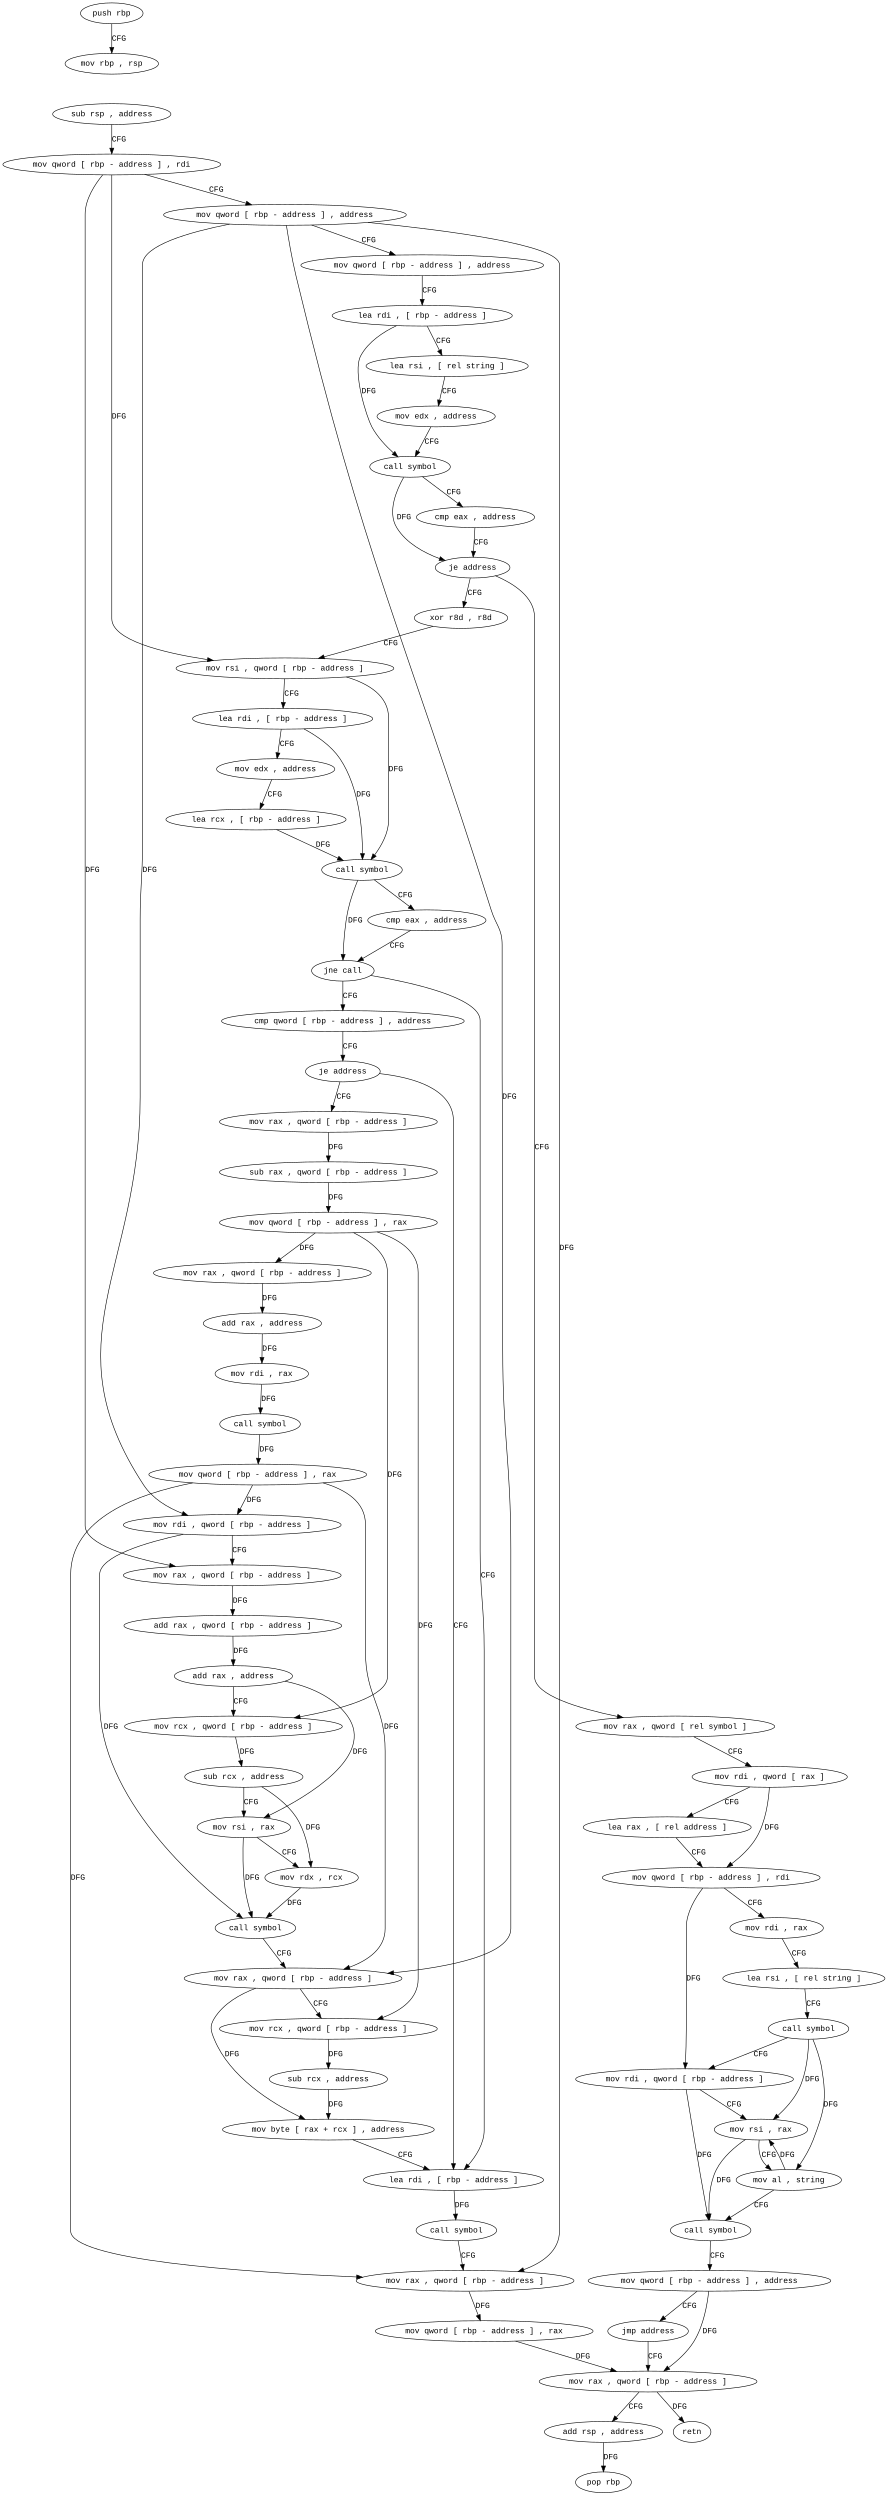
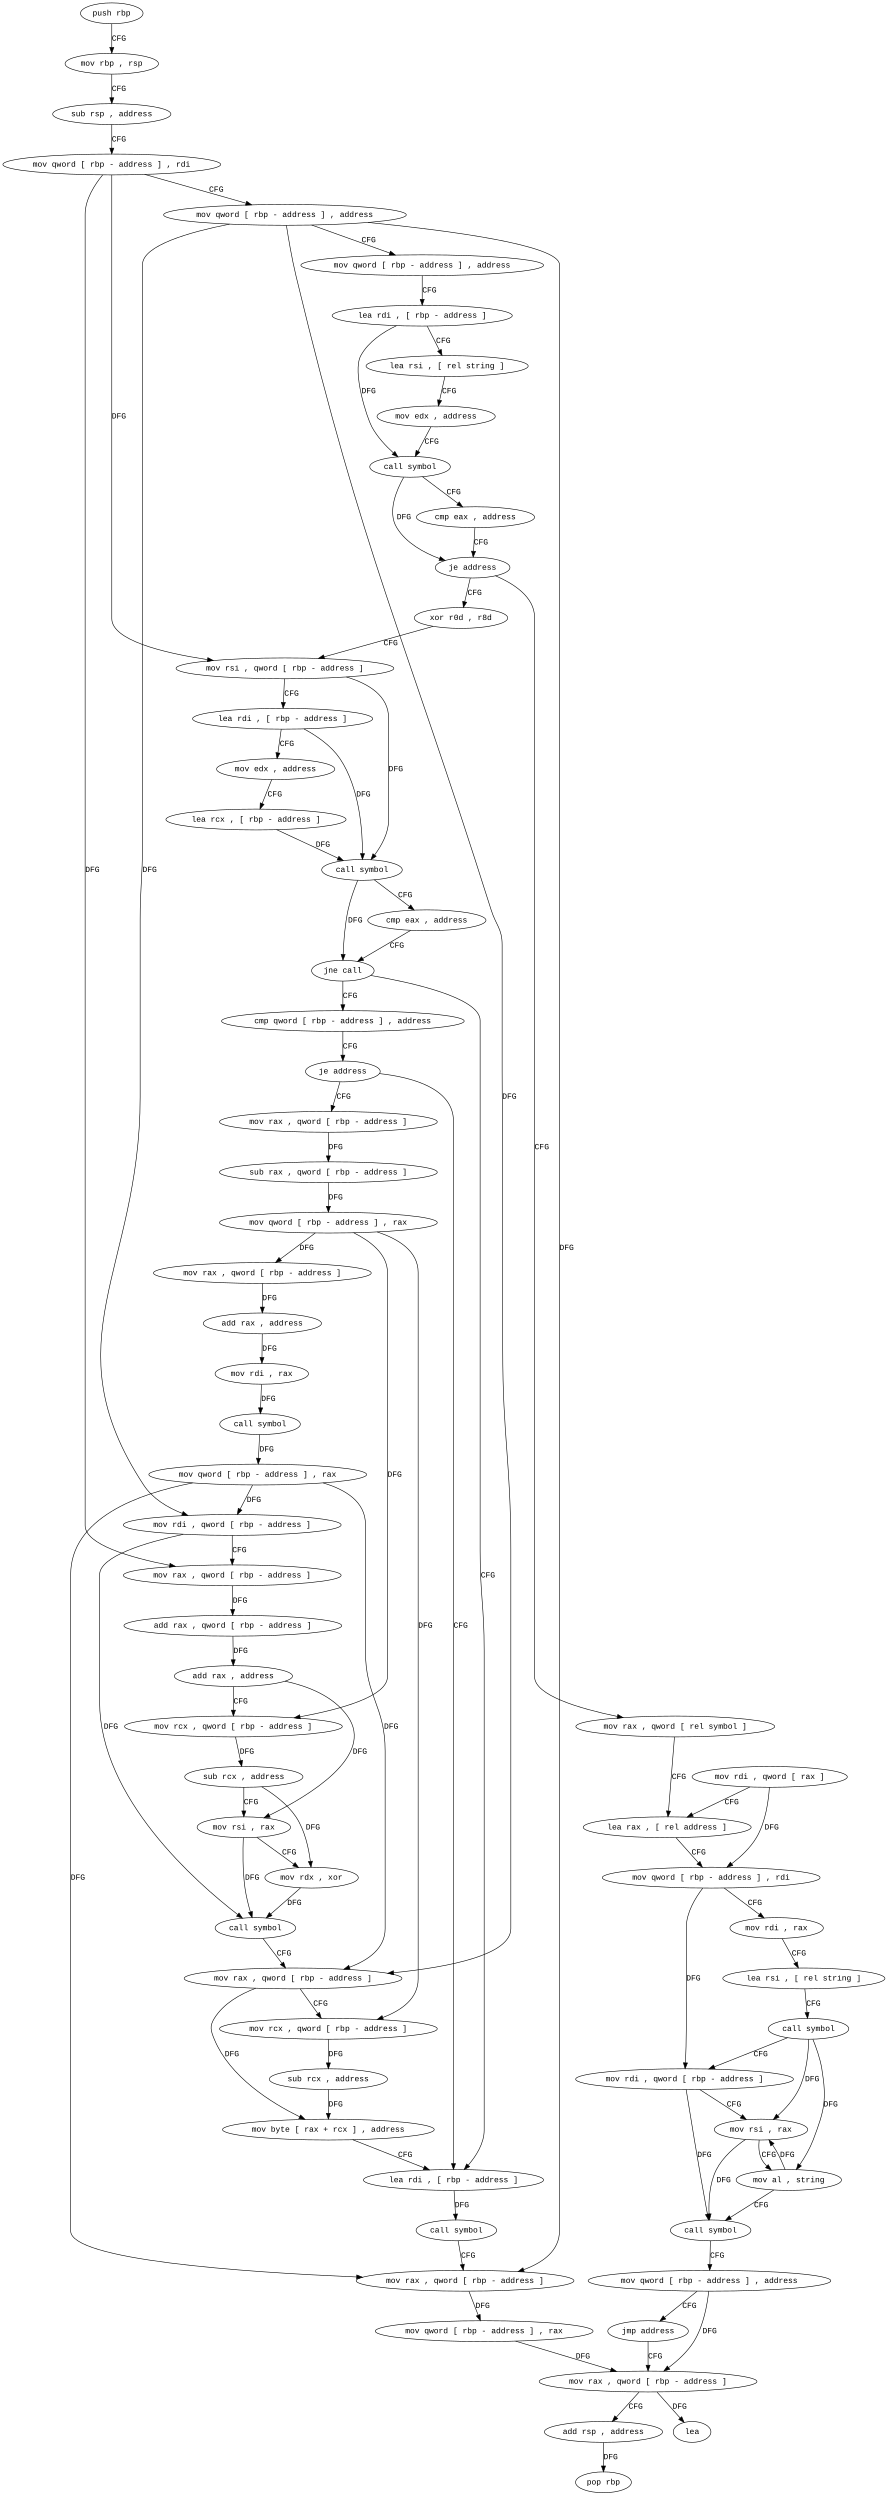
none -> (112, 86)
(461, 618) -> (461, 618)
(720, 1750) -> (672, 1774)
(312, 1878) -> (312, 1878)
(692, 2432) -> (692, 2432)
